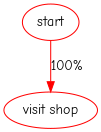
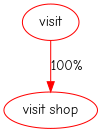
(51, 22) -> (51, 22)
